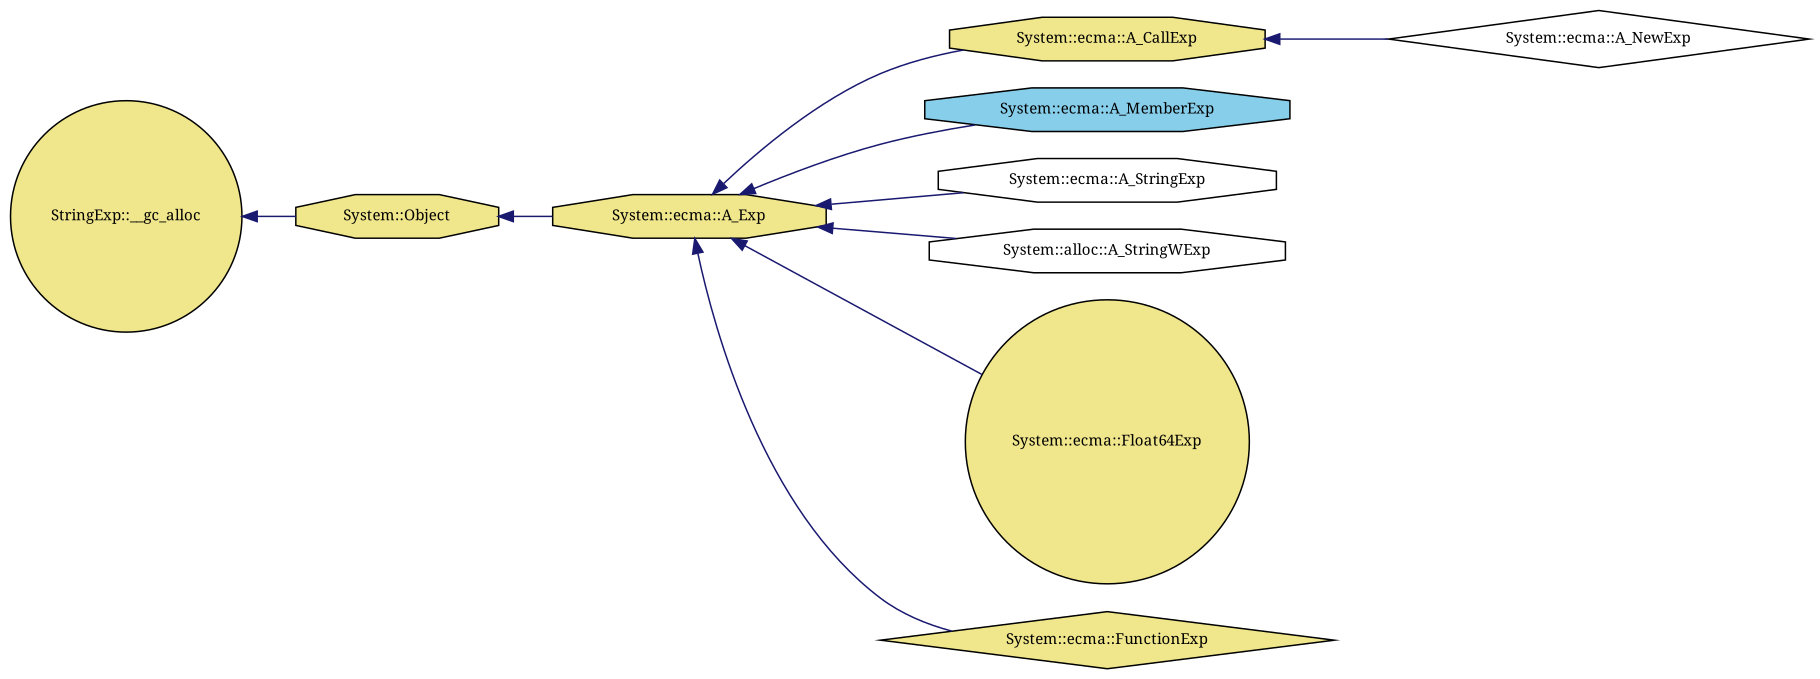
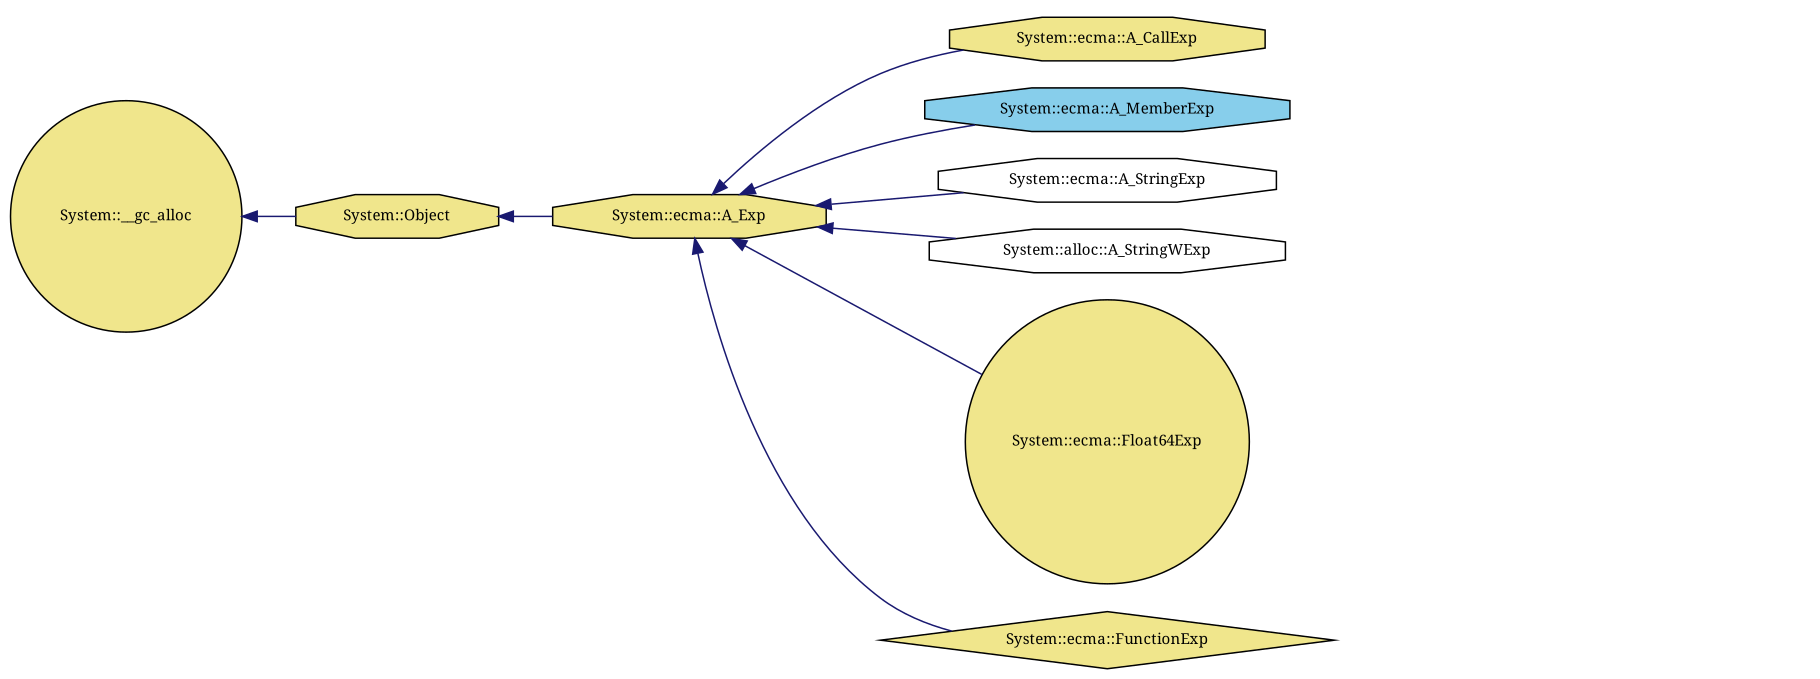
(1599, 39) -> none
(126, 216) -> (126, 216)
